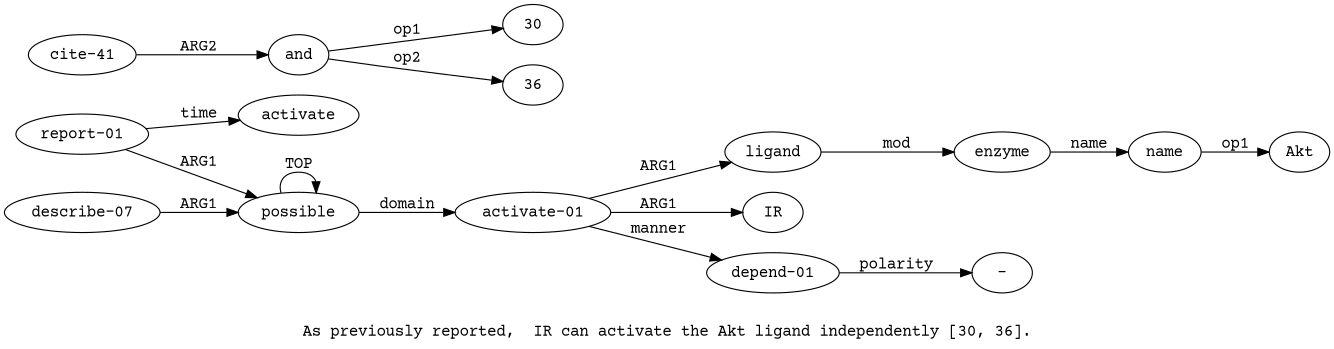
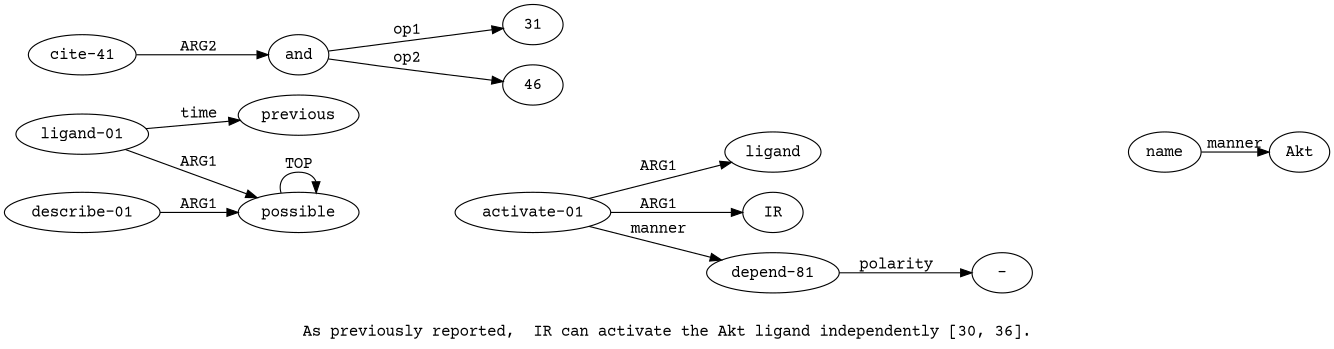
(533, 25) -> (533, 25)
(533, 85) -> (533, 85)
(299, 115) -> (299, 115)
(82, 134) -> (82, 134)
(1235, 144) -> (1235, 144)
(1002, 152) -> none
(82, 212) -> (82, 212)
(401, 212) -> none
(773, 273) -> (773, 273)
